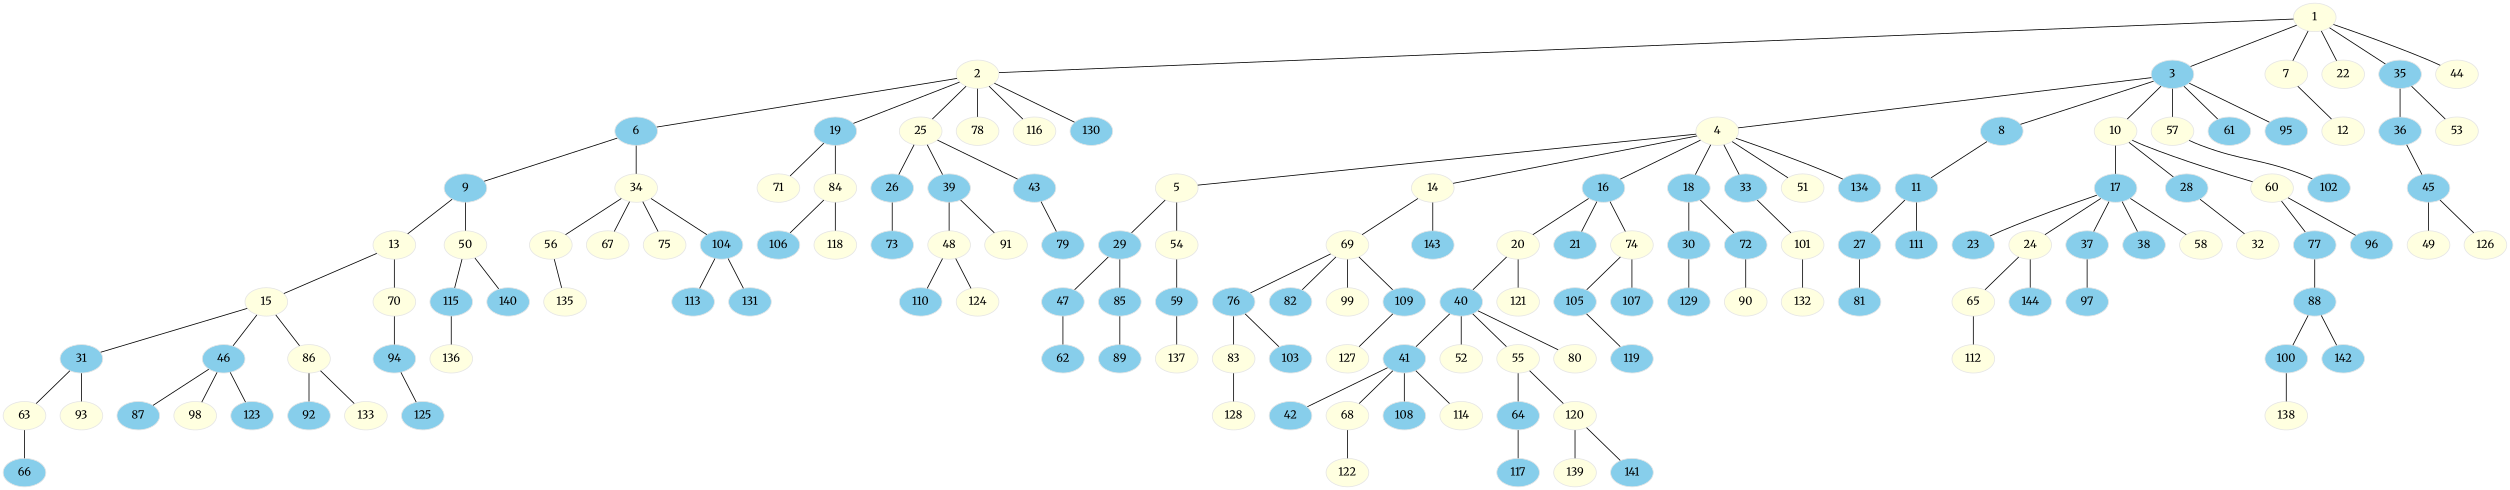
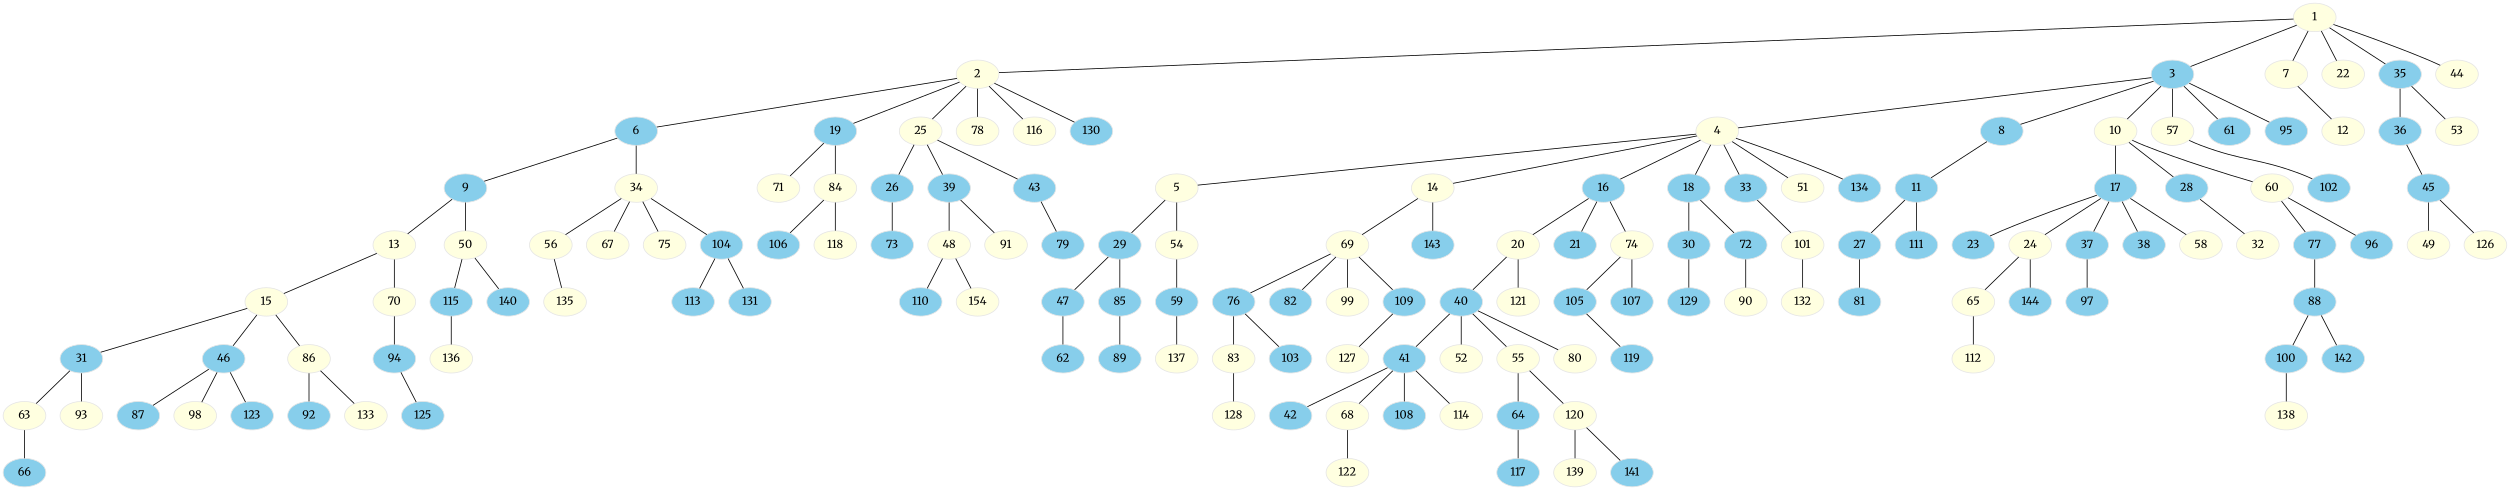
(978, 302) -> (978, 302)
